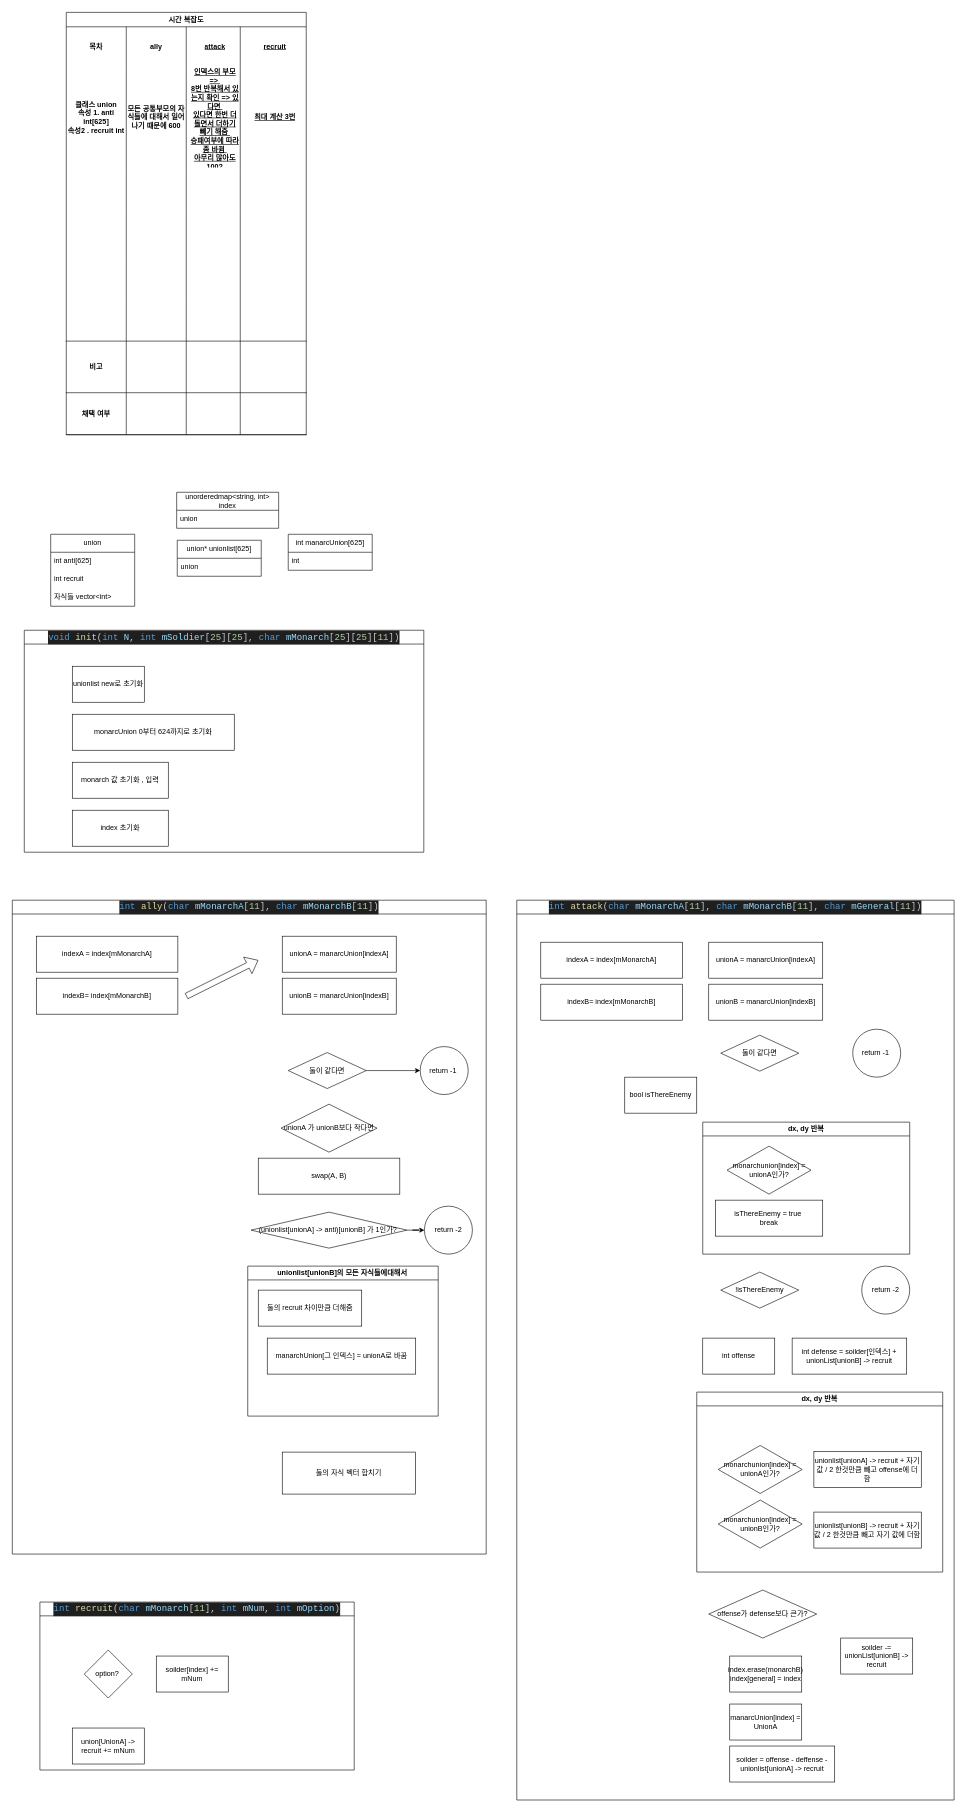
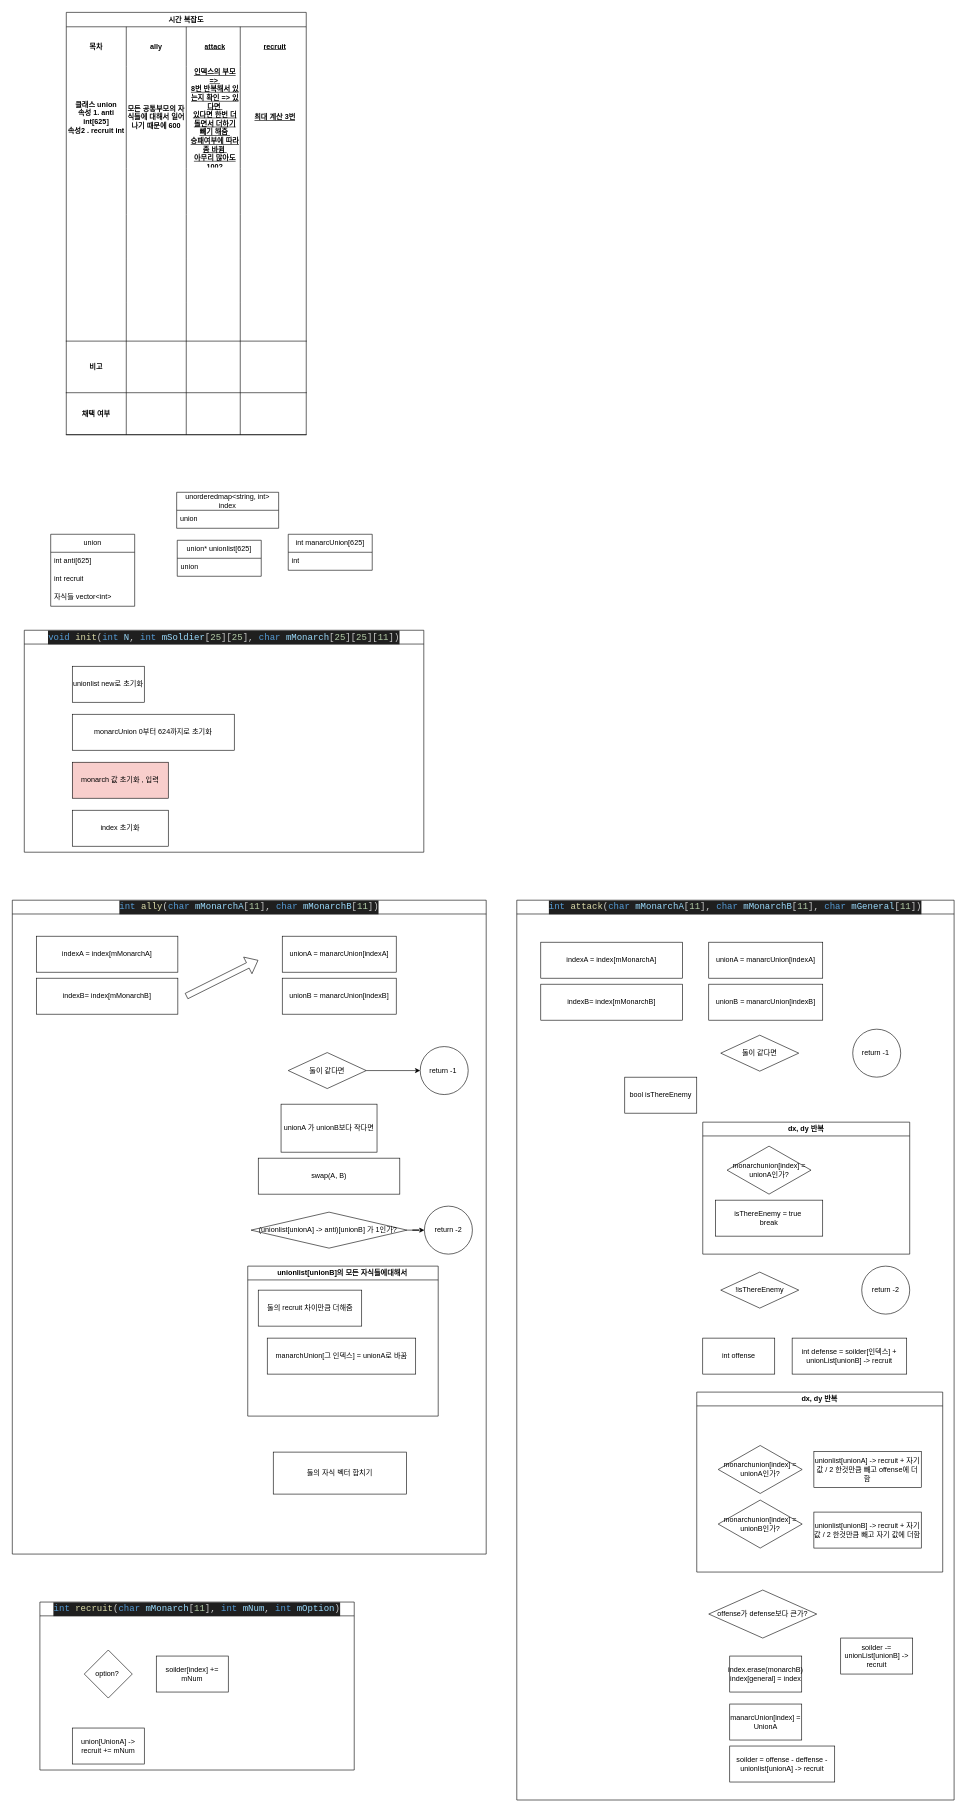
(120, 780) -> (120, 780)
(329, 1128) -> (329, 1128)
(349, 1473) -> (340, 1473)
